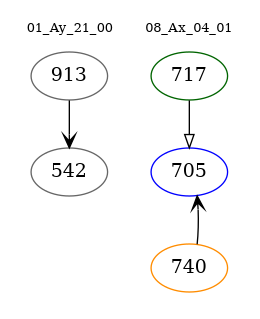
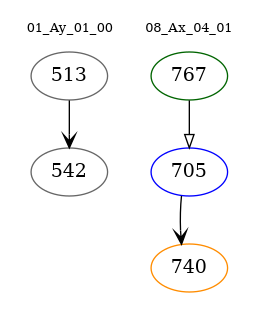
(70, 29) -> (70, 29)
(69, 76) -> (69, 76)
(189, 76) -> (189, 76)
(198, 227) -> (180, 213)
